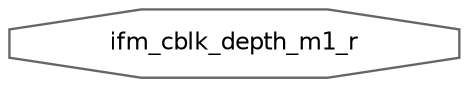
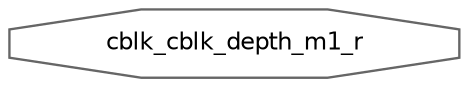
(234, 44) -> (234, 44)
